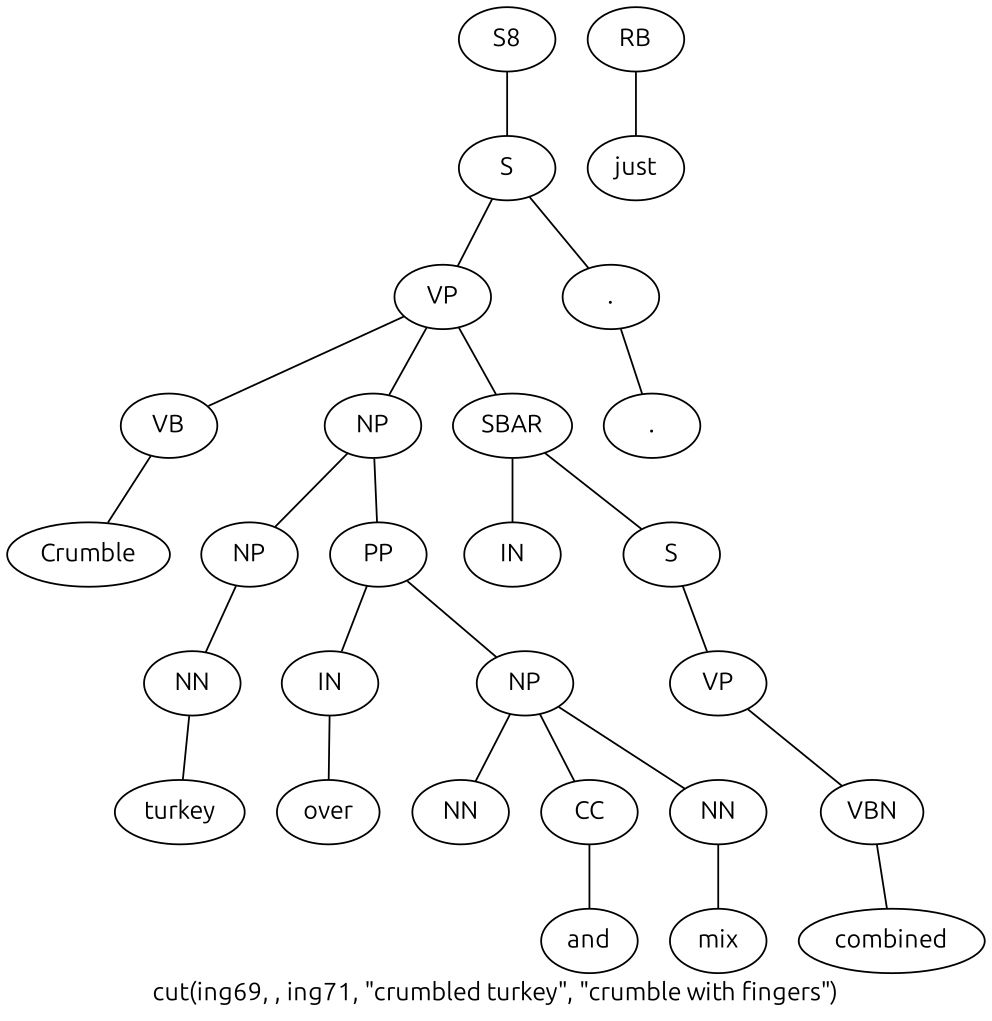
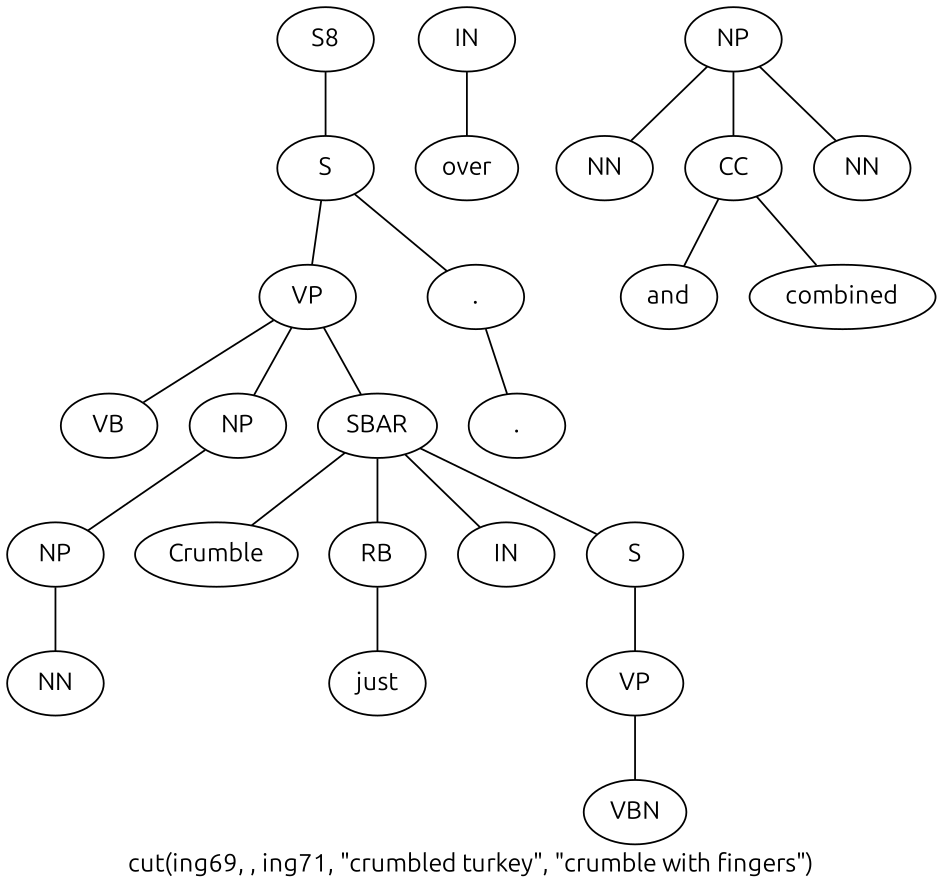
(129, 489) -> (298, 489)
none -> (377, 490)
(378, 555) -> none
(180, 812) -> none
(882, 876) -> (786, 231)
(718, 941) -> none
